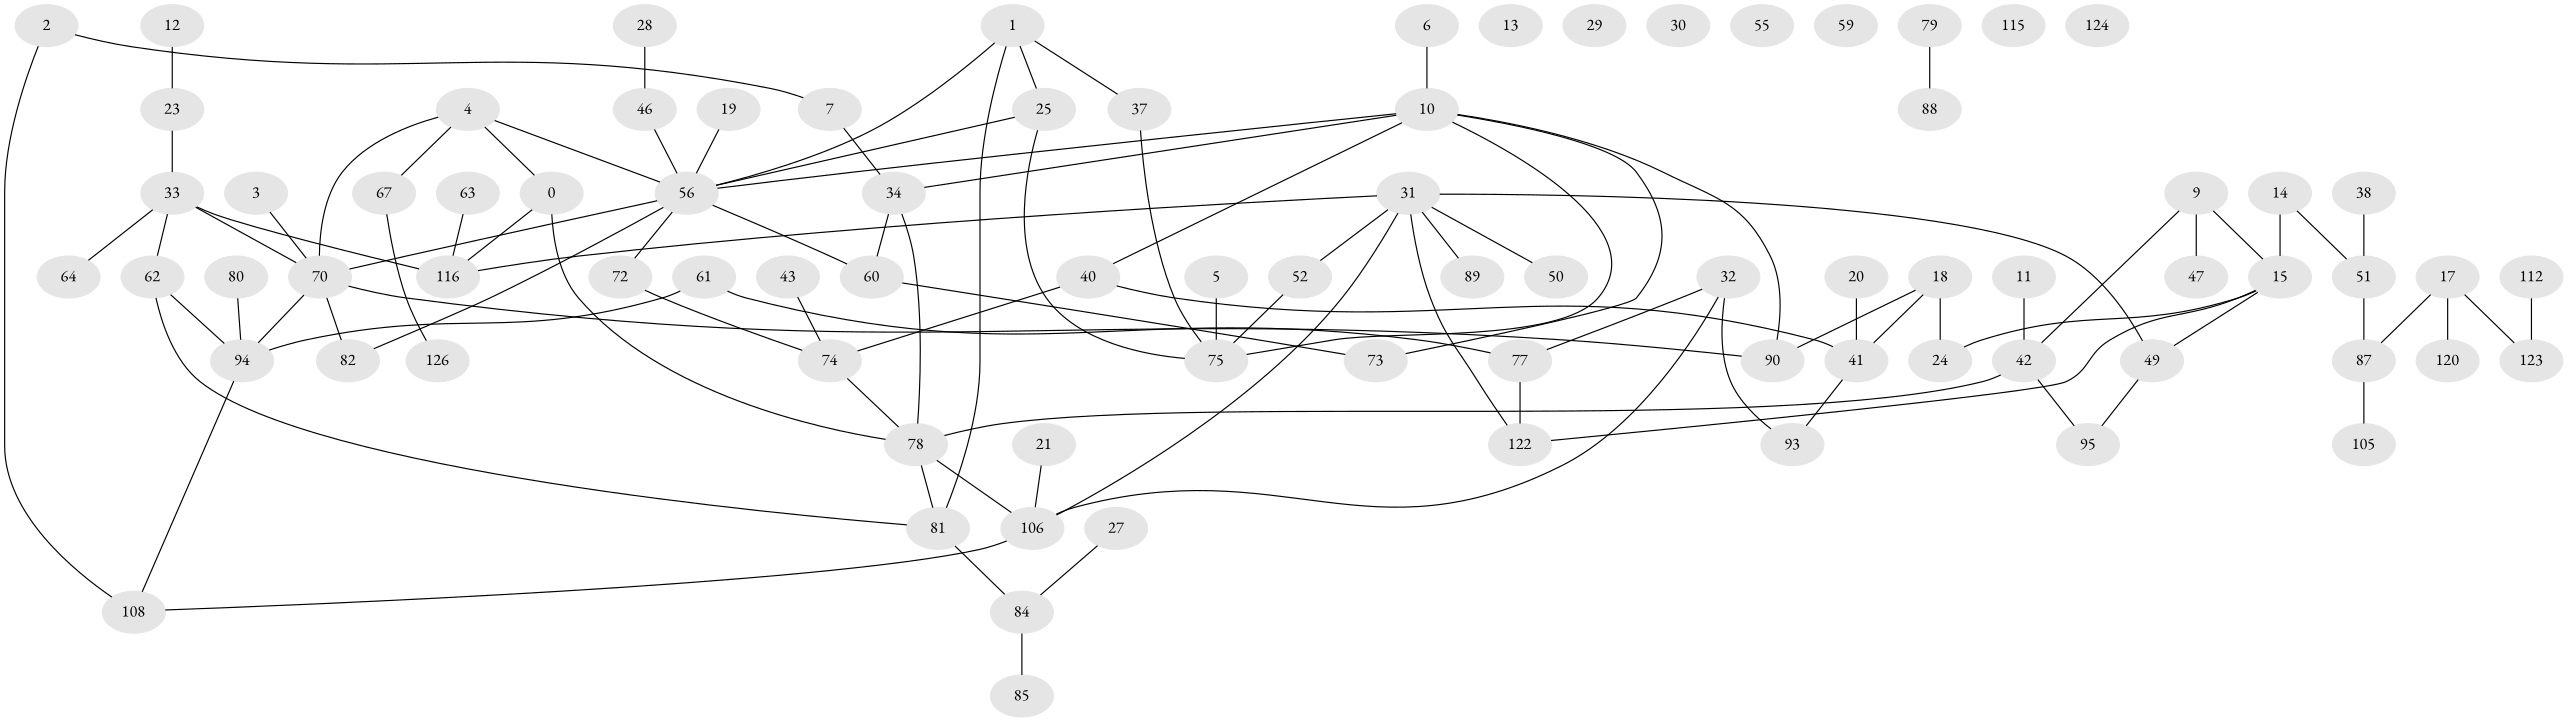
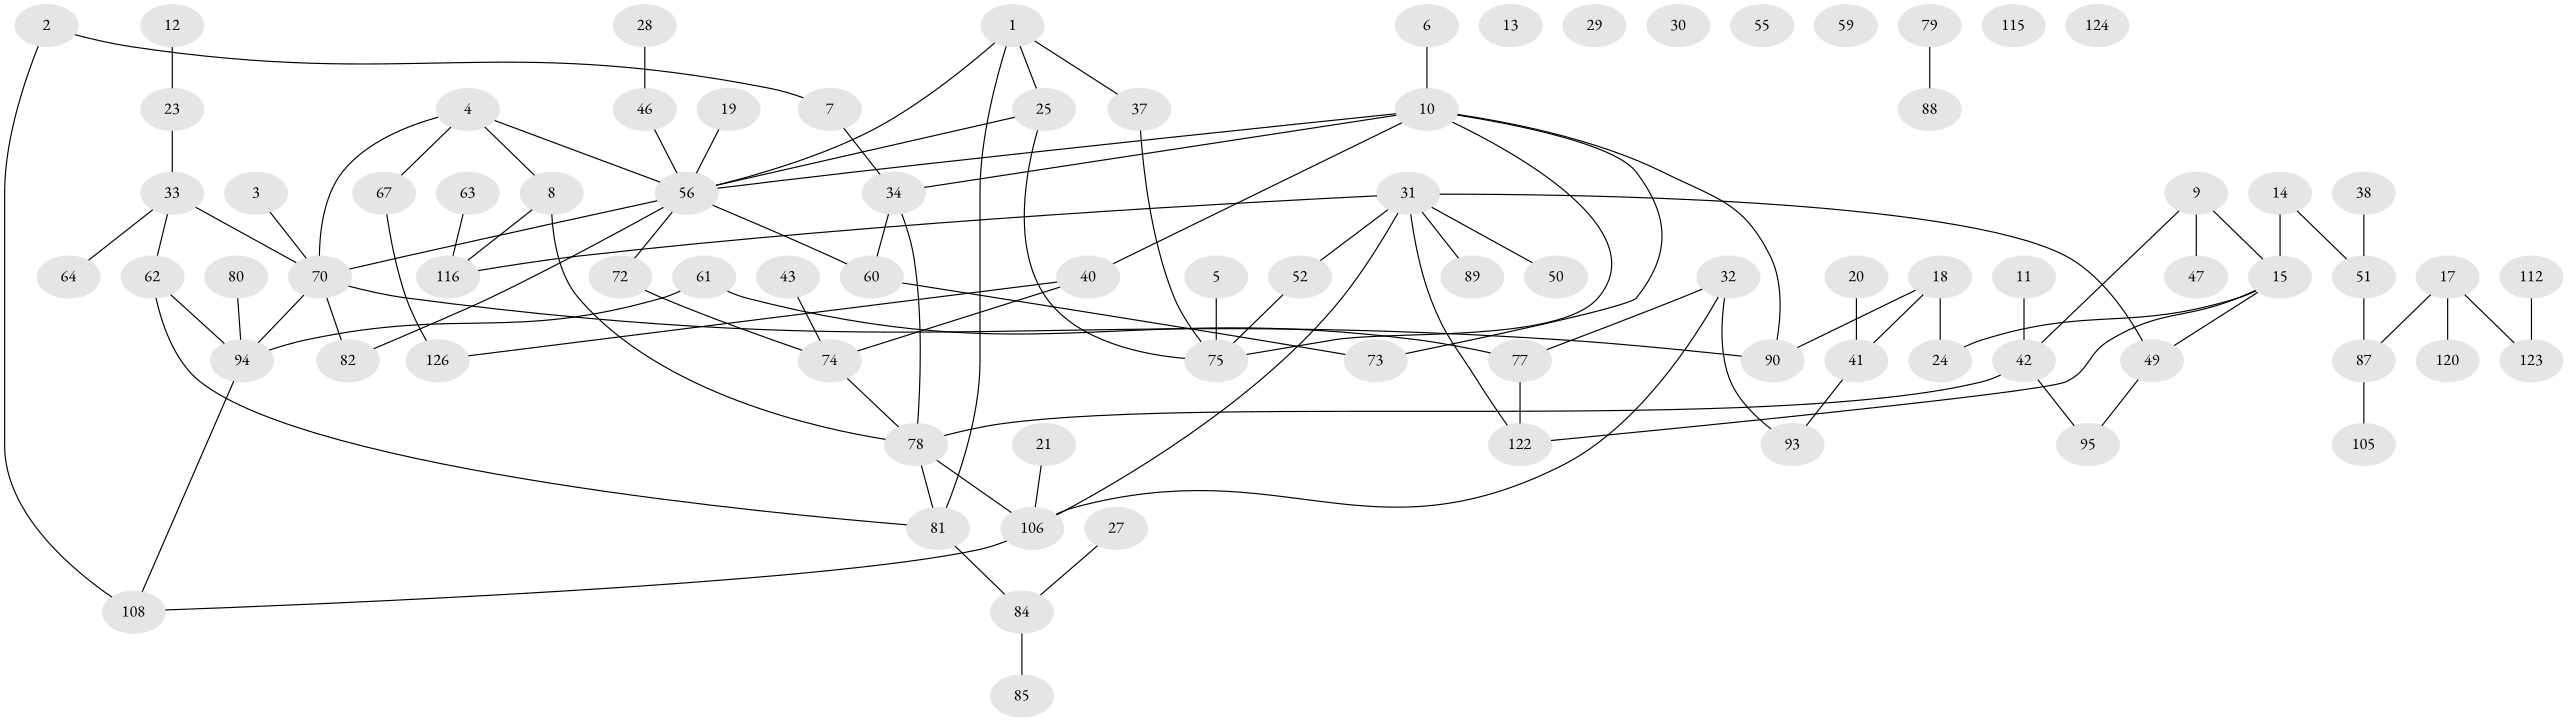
(552, 193) -> (552, 193)
(307, 241) -> none
(1476, 309) -> (763, 319)
